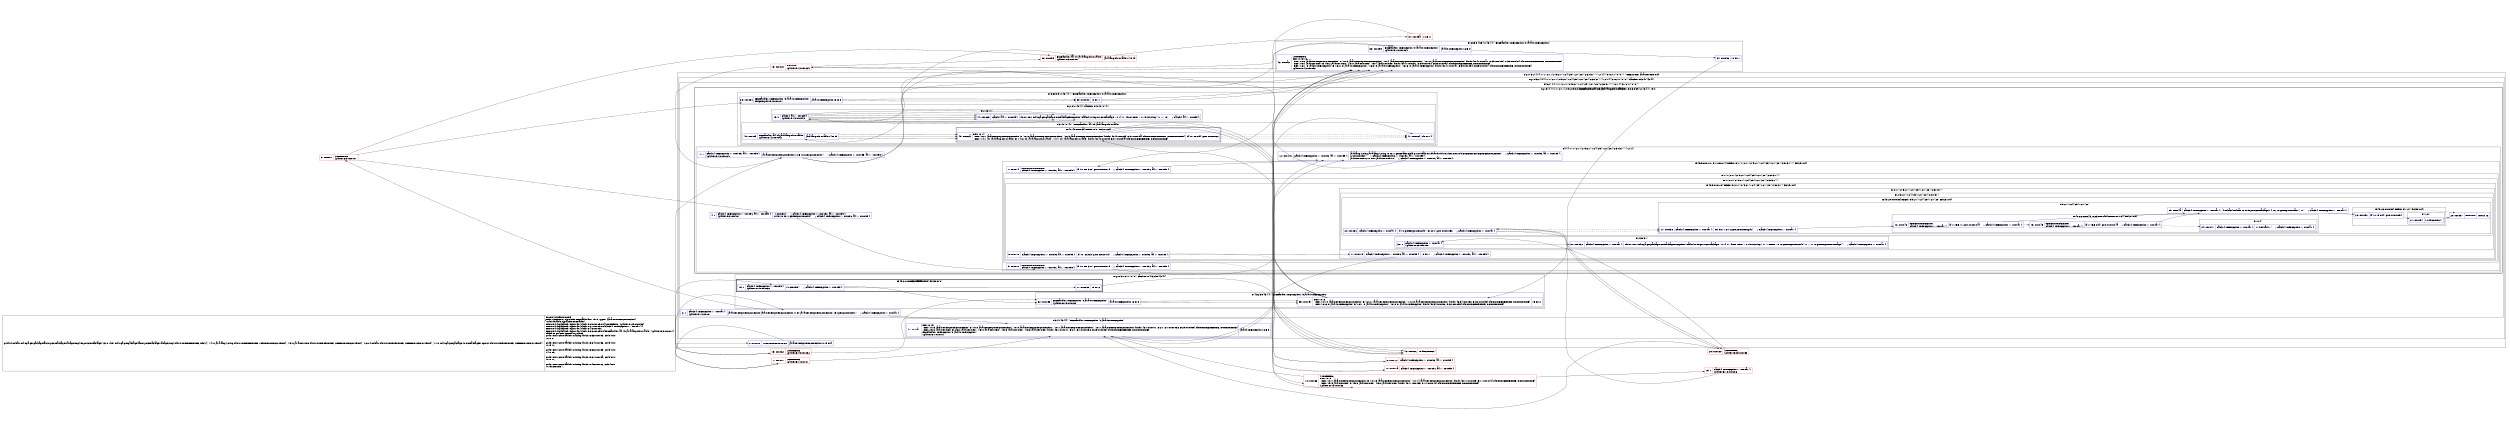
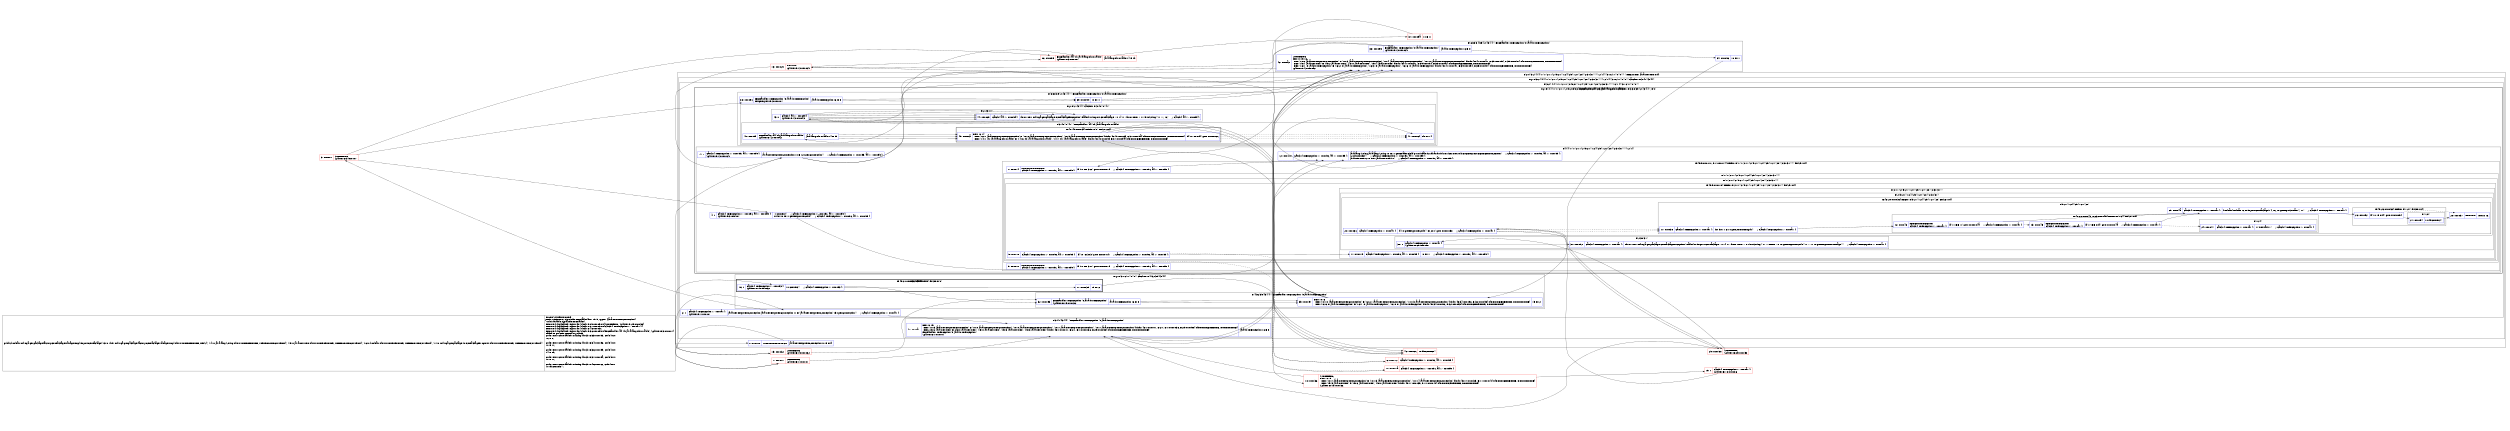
(1278, 291) -> none
